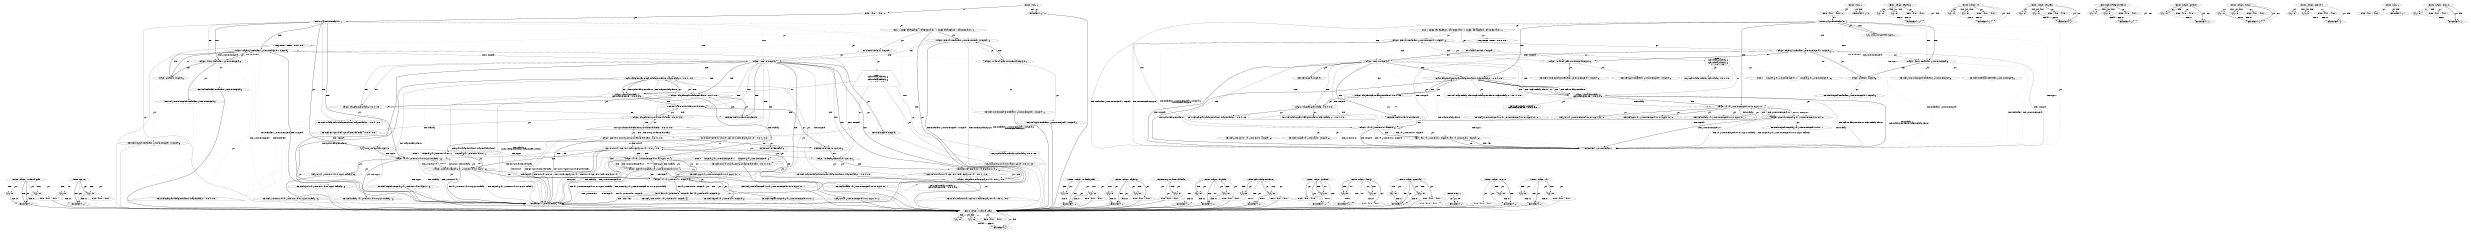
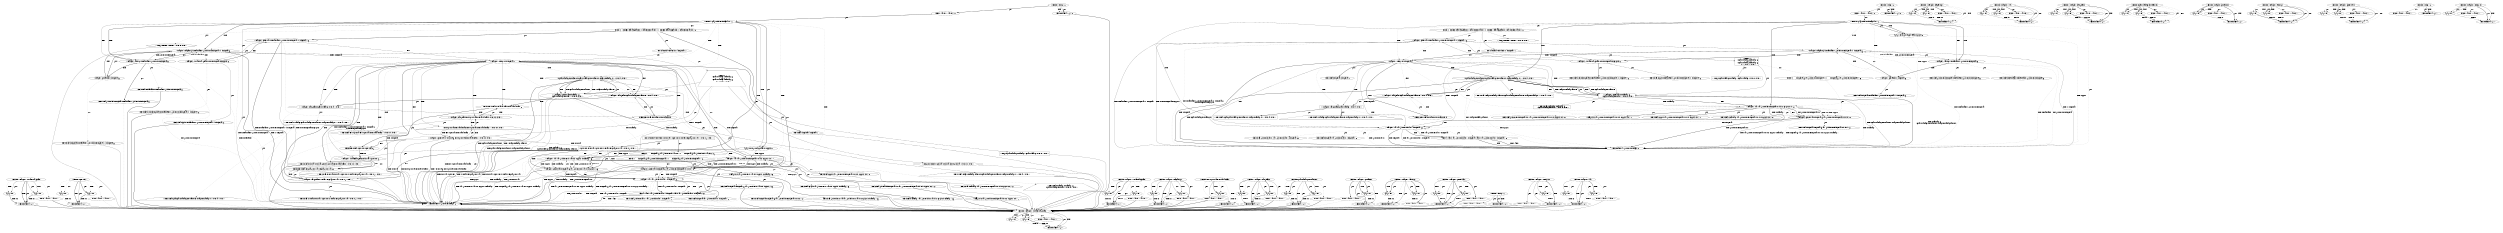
(772, 149) -> none
(834, 154) -> (363, 154)
